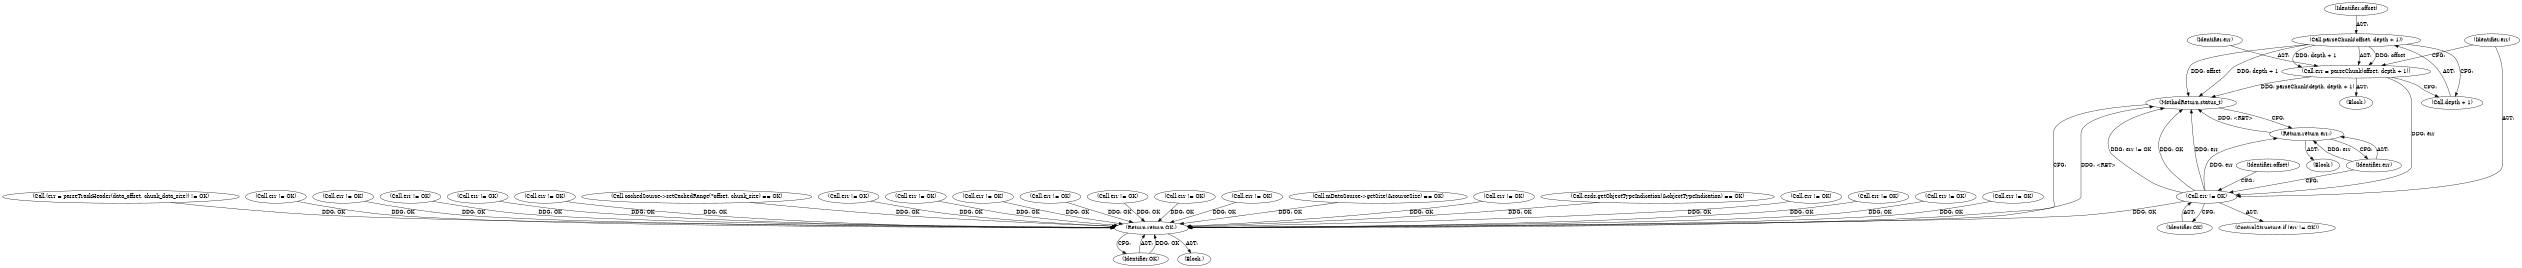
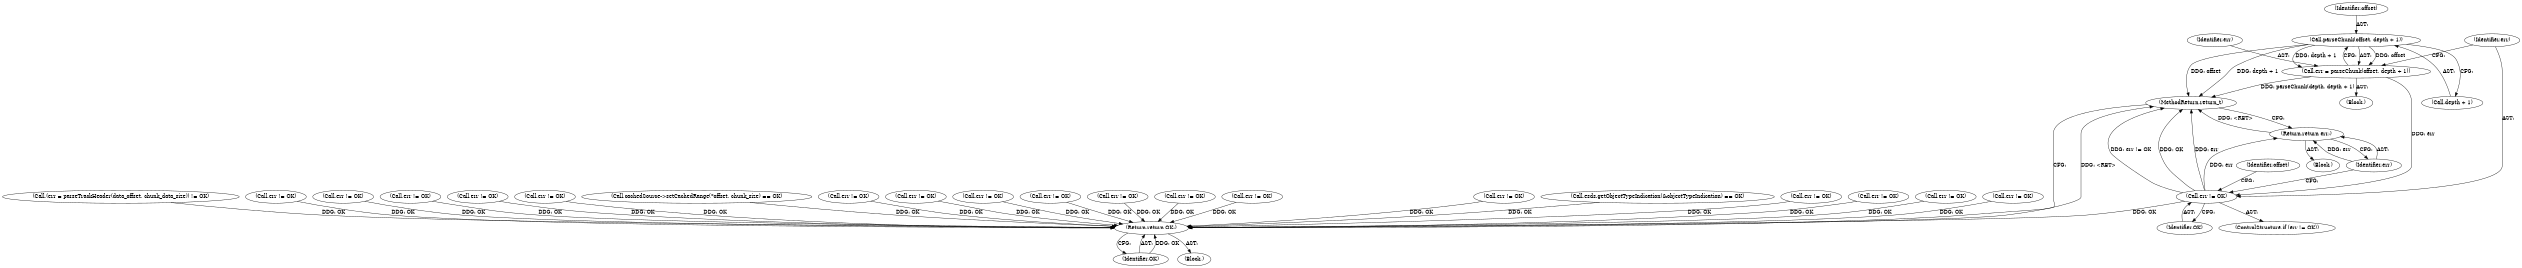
(2415, 84) -> (2343, 58)
(2191, 103) -> (2191, 103)
(1378, 197) -> none
